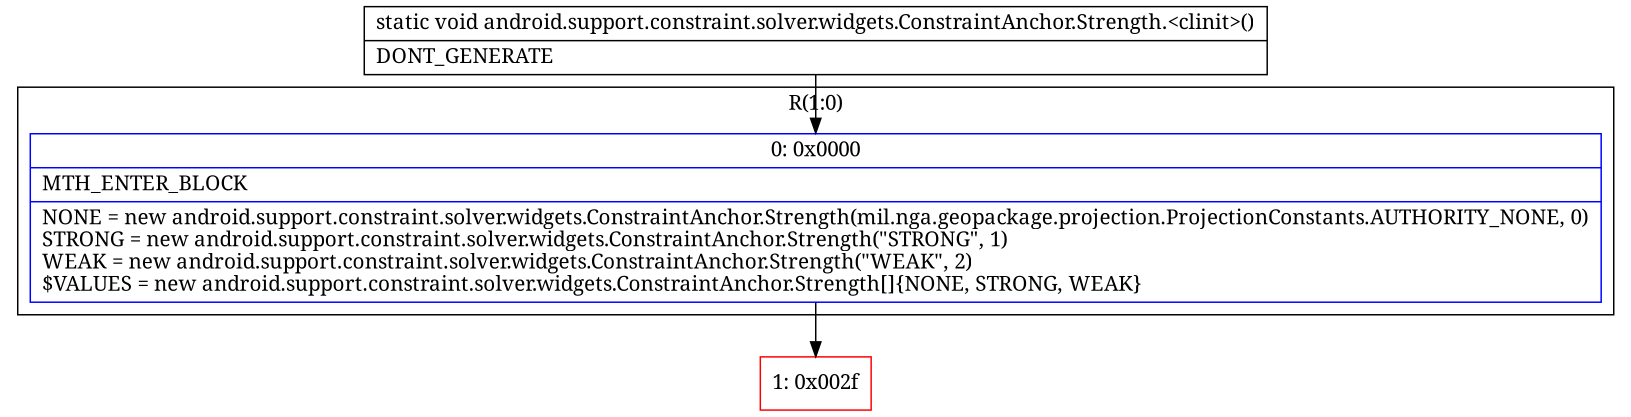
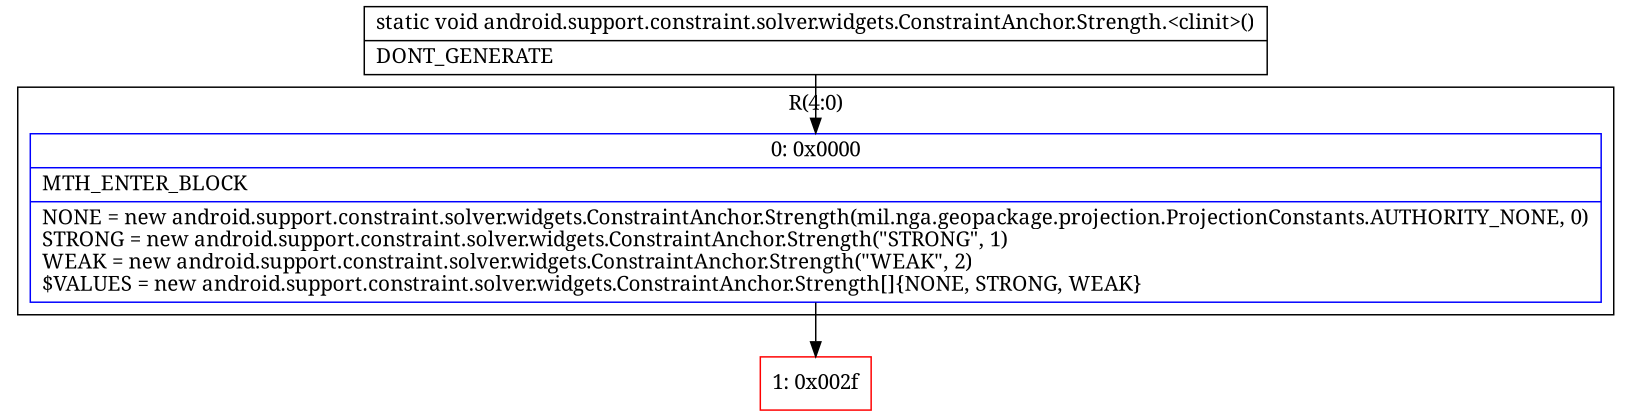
(816, 104) -> (816, 104)
